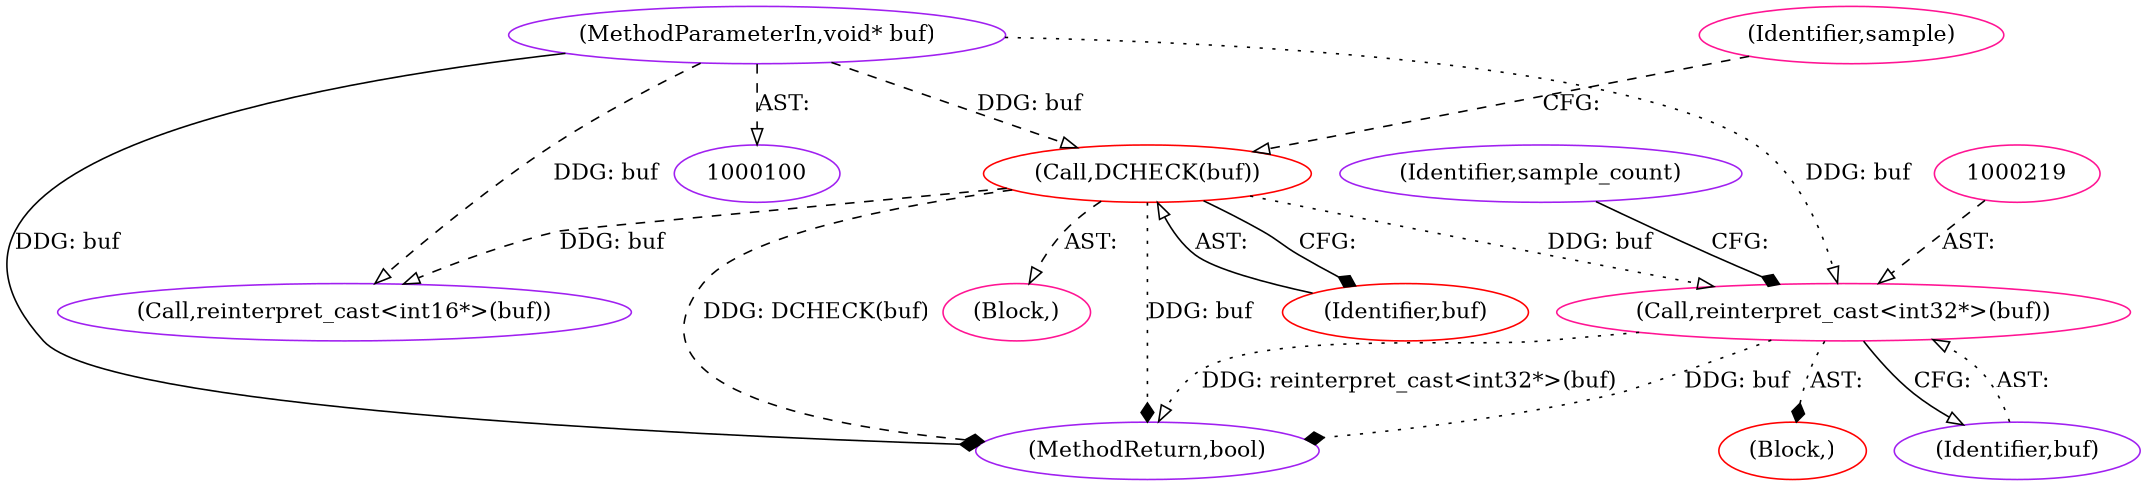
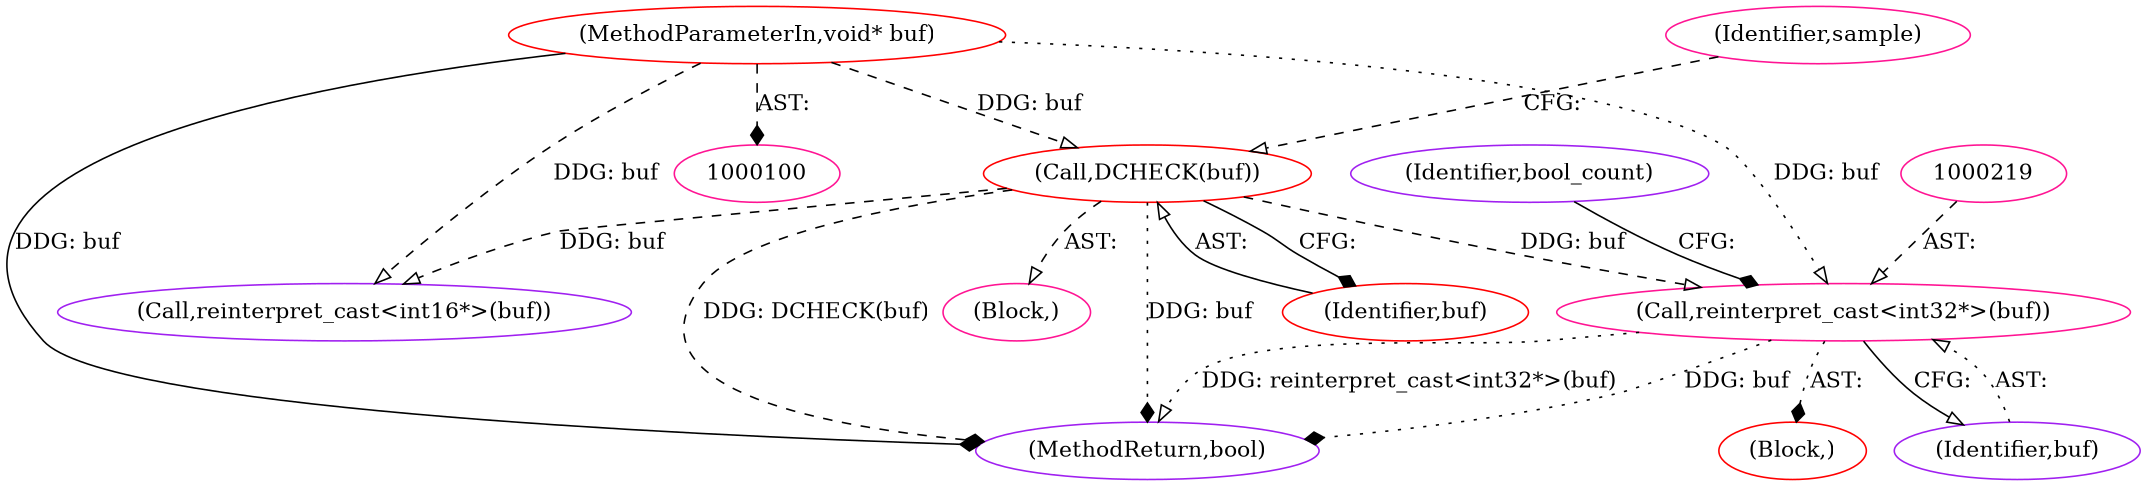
(757, 35) -> (757, 35)
(757, 96) -> (757, 95)
(757, 174) -> (757, 174)
(1541, 174) -> (1530, 174)
(1474, 241) -> (1464, 244)
